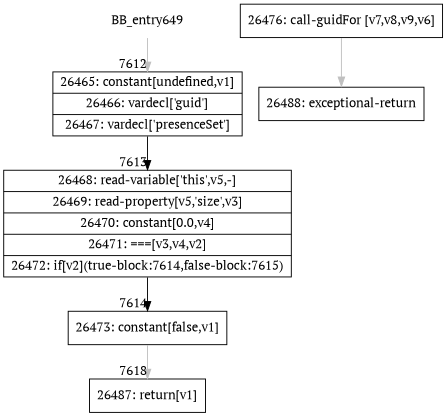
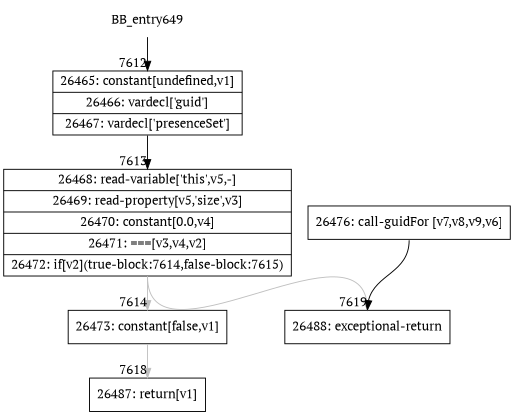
(148, 50) -> (148, 49)
(341, 57) -> (392, 272)
(148, 289) -> (148, 294)
none -> (253, 295)
